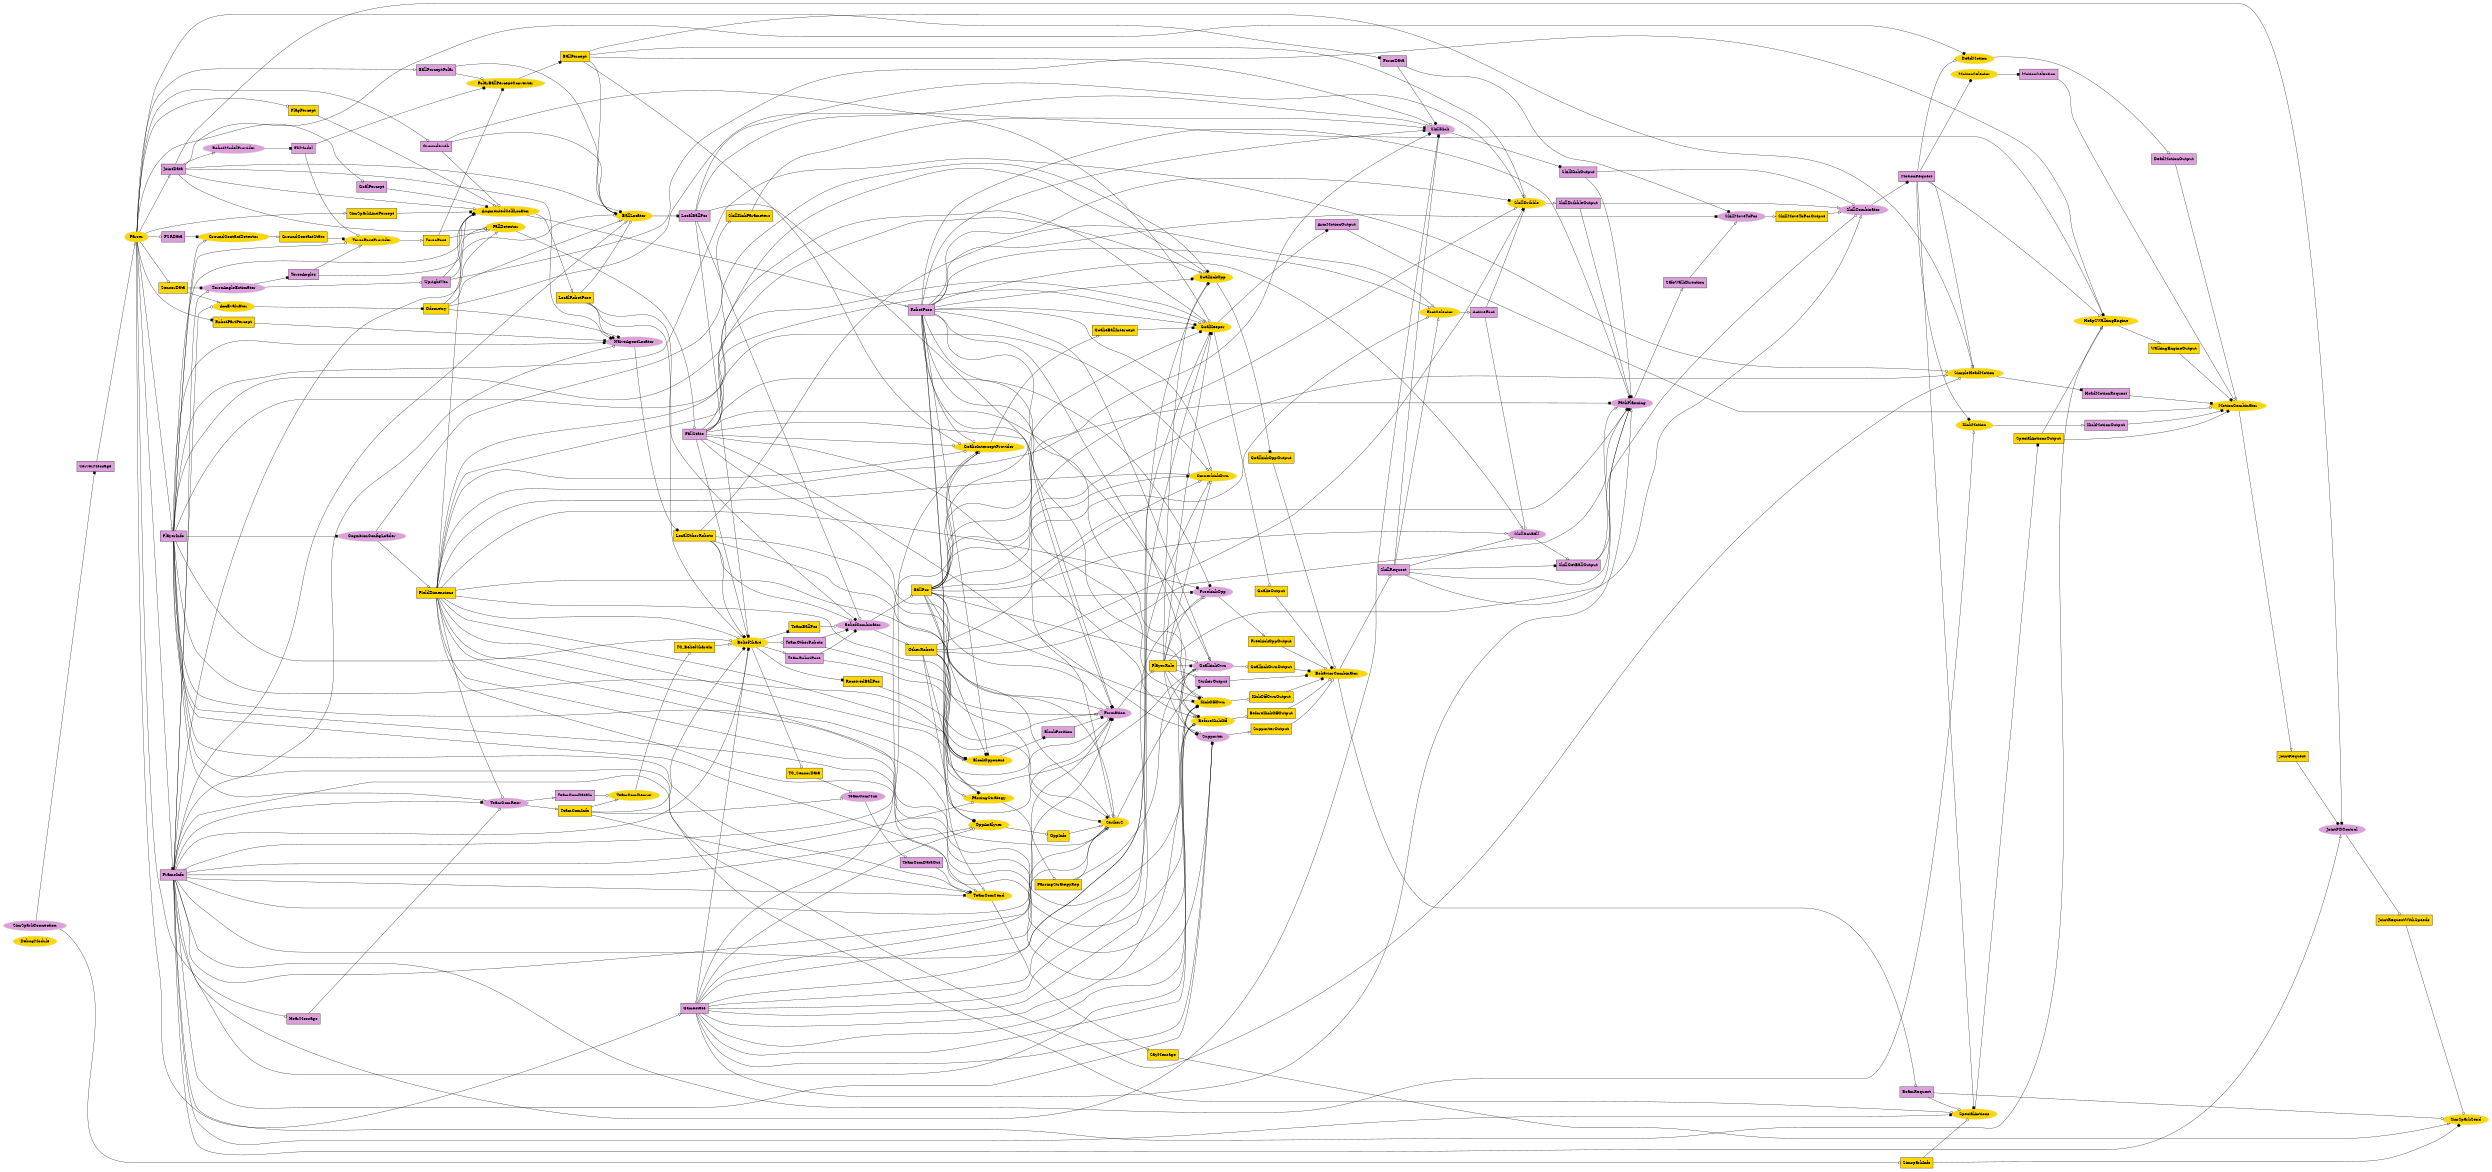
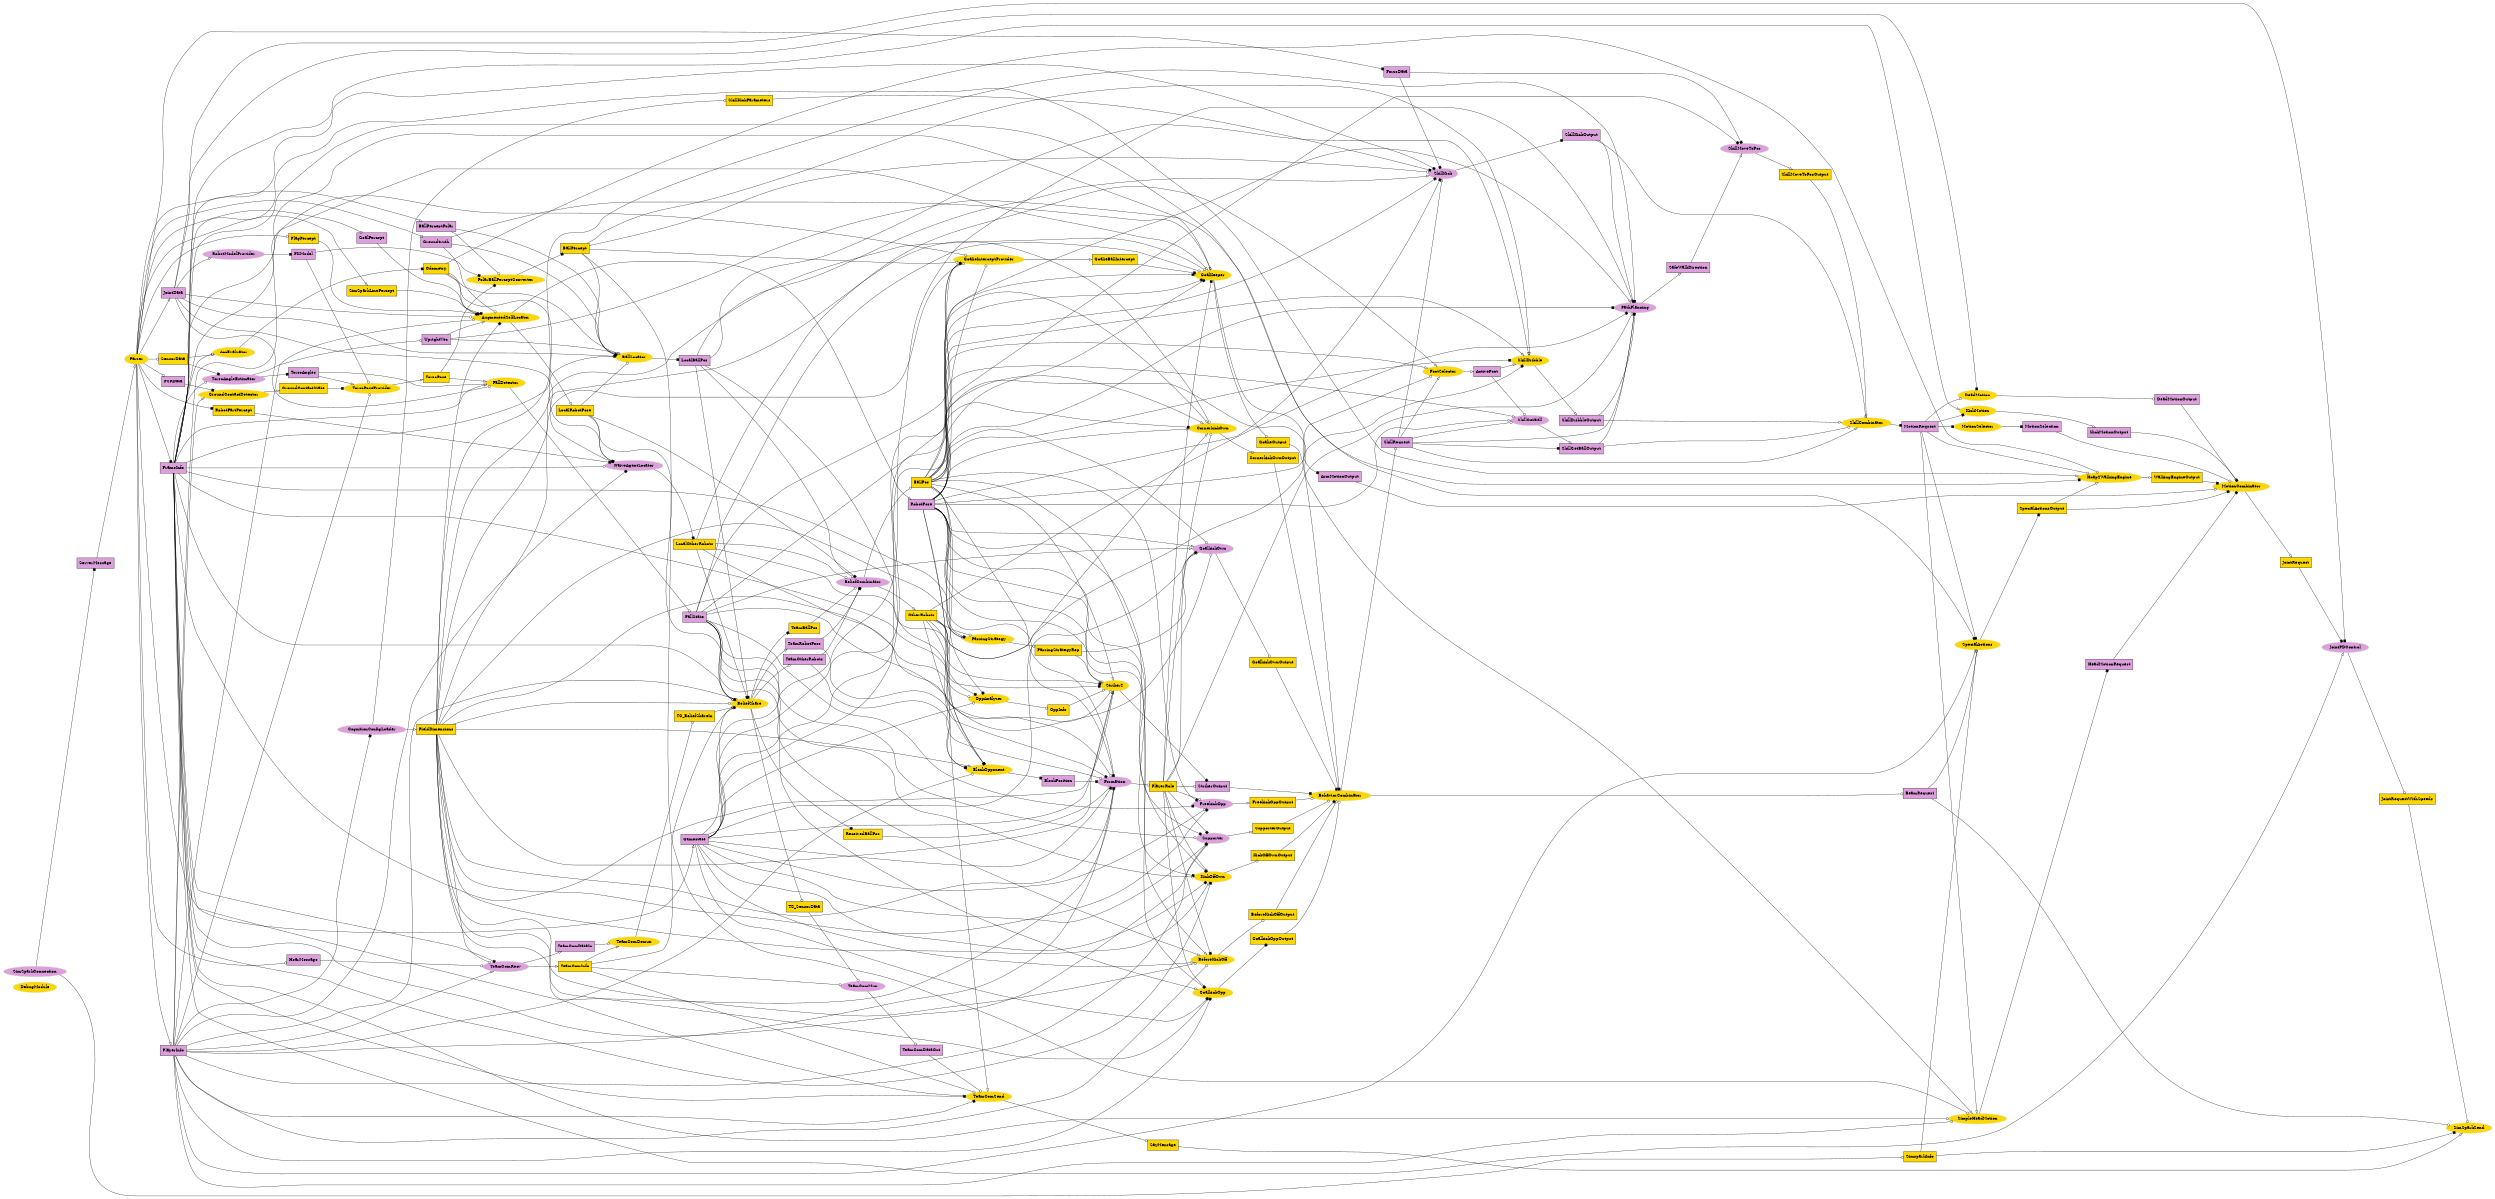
(1863, 210) -> (1866, 423)
none -> (1273, 458)
